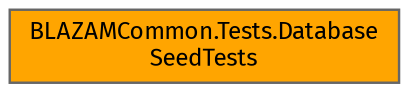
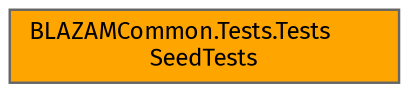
(204, 46) -> (204, 46)
